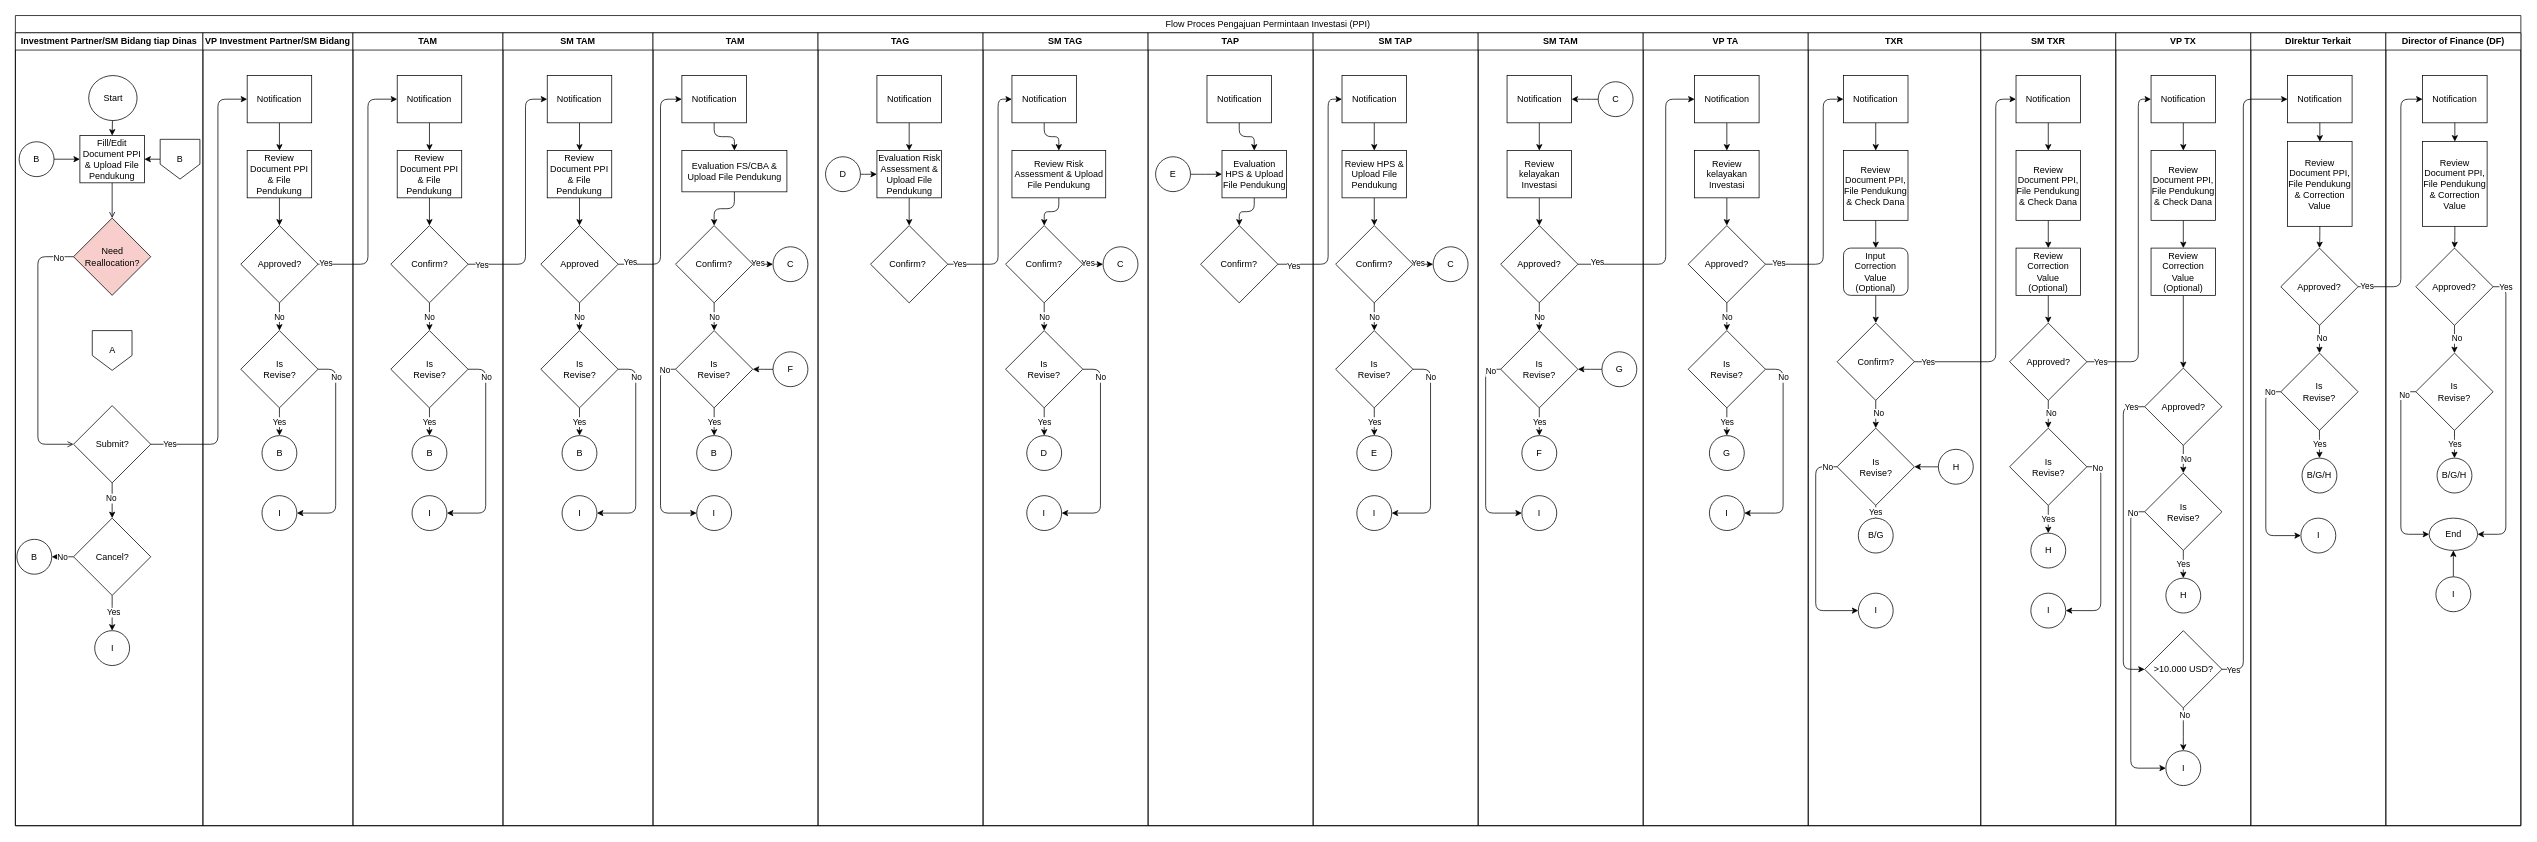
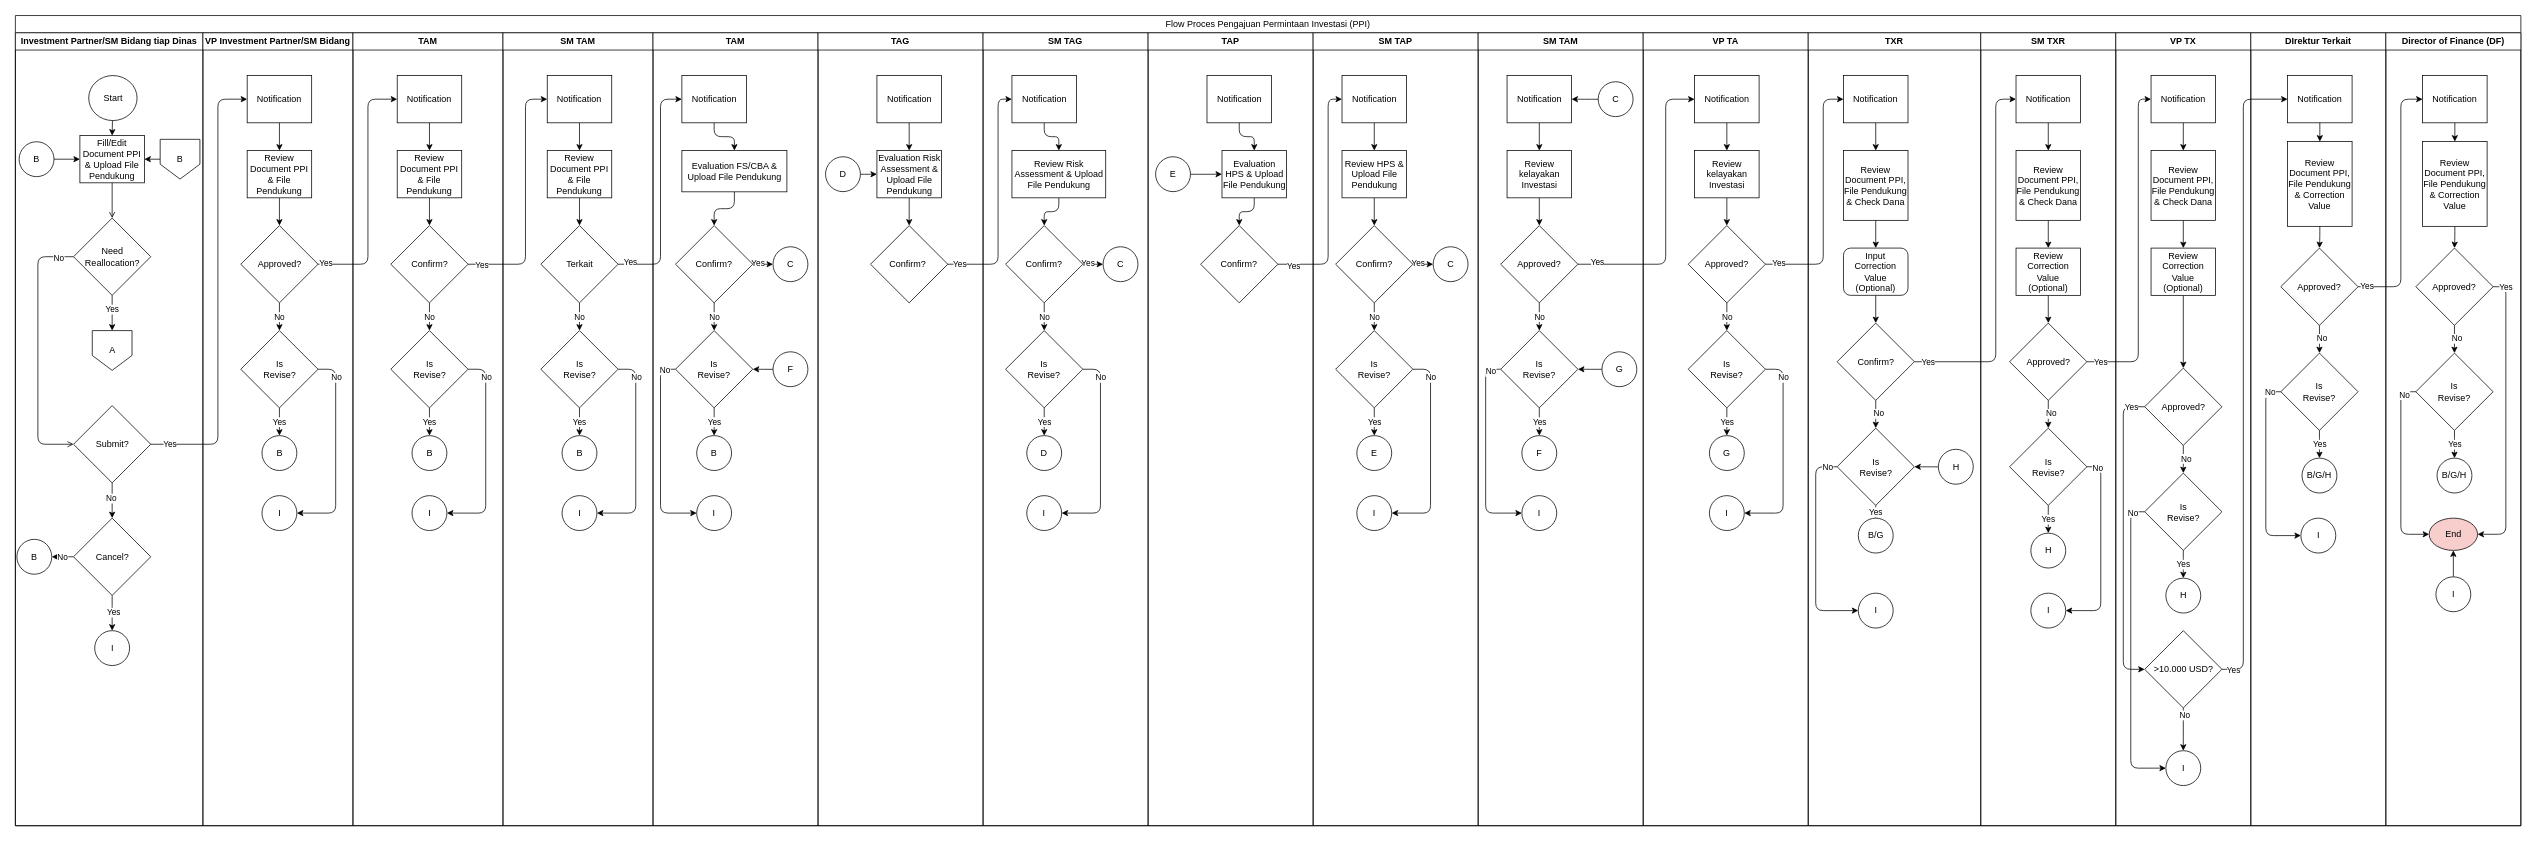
(112, 257) -> (112, 257)
(580, 264) -> (580, 264)
none -> (112, 308)
(2453, 534) -> (2453, 534)
